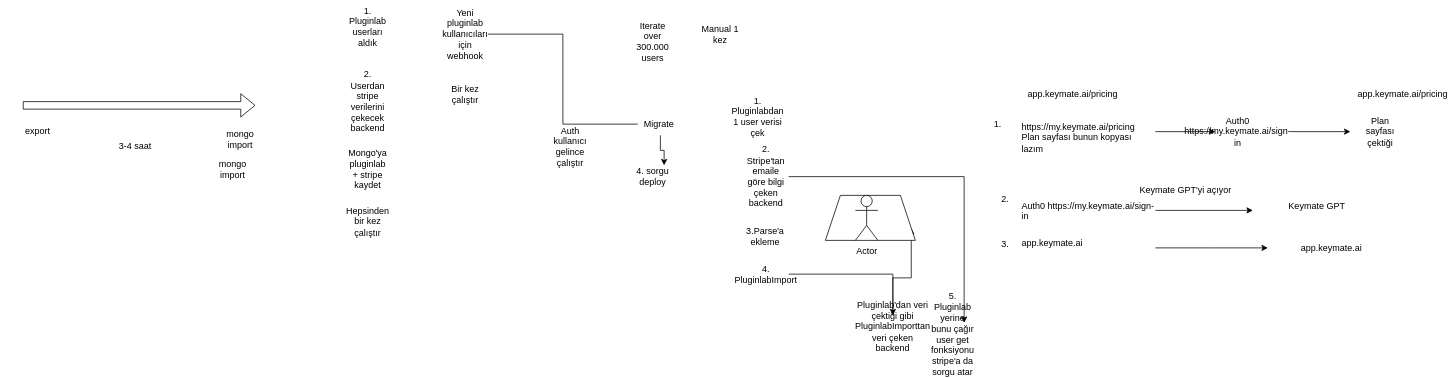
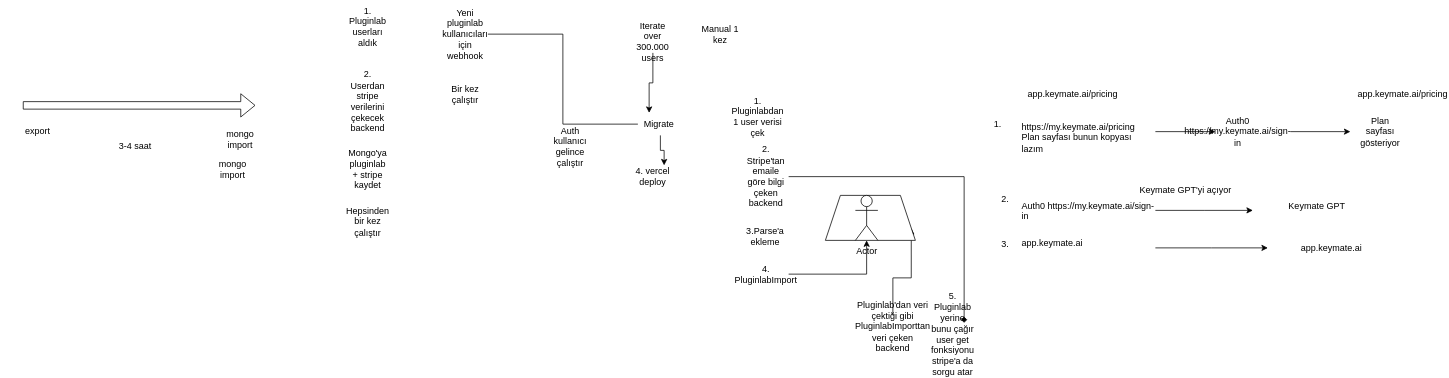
none -> (652, 83)
(1380, 132) -> (1380, 132)
(653, 177) -> (653, 177)
(879, 274) -> (867, 262)
(964, 316) -> (964, 316)
